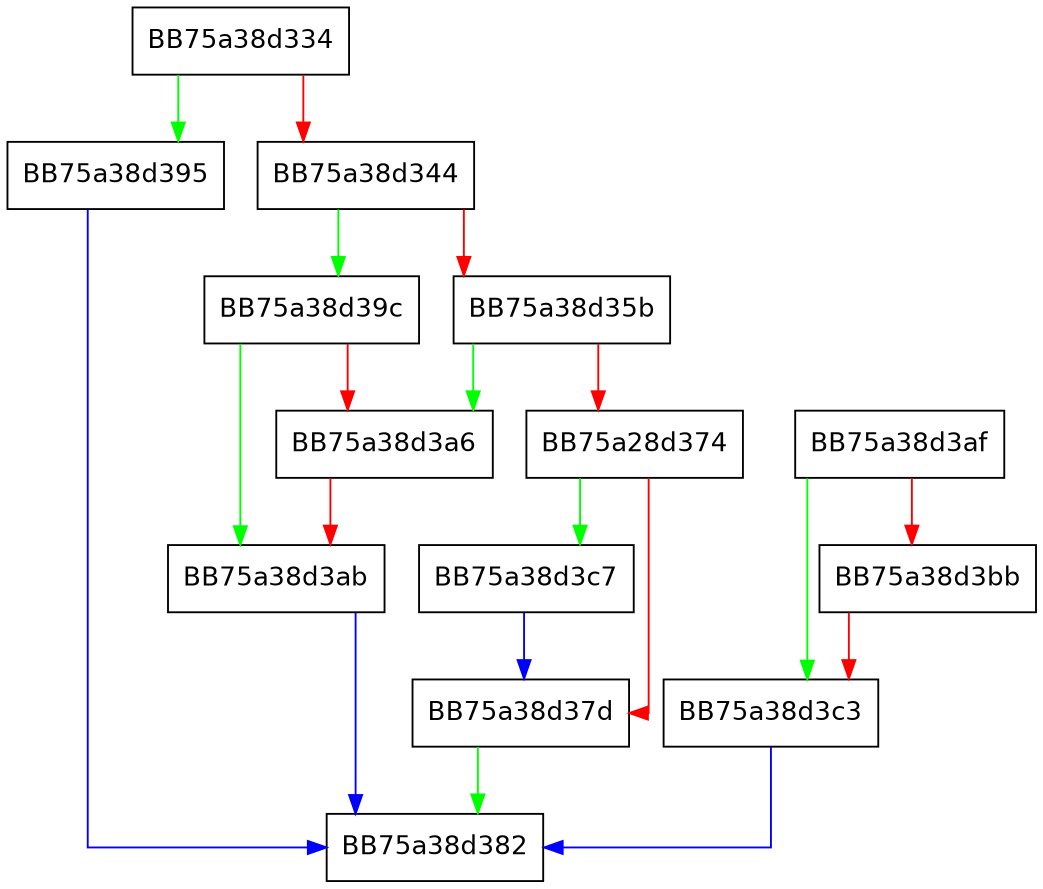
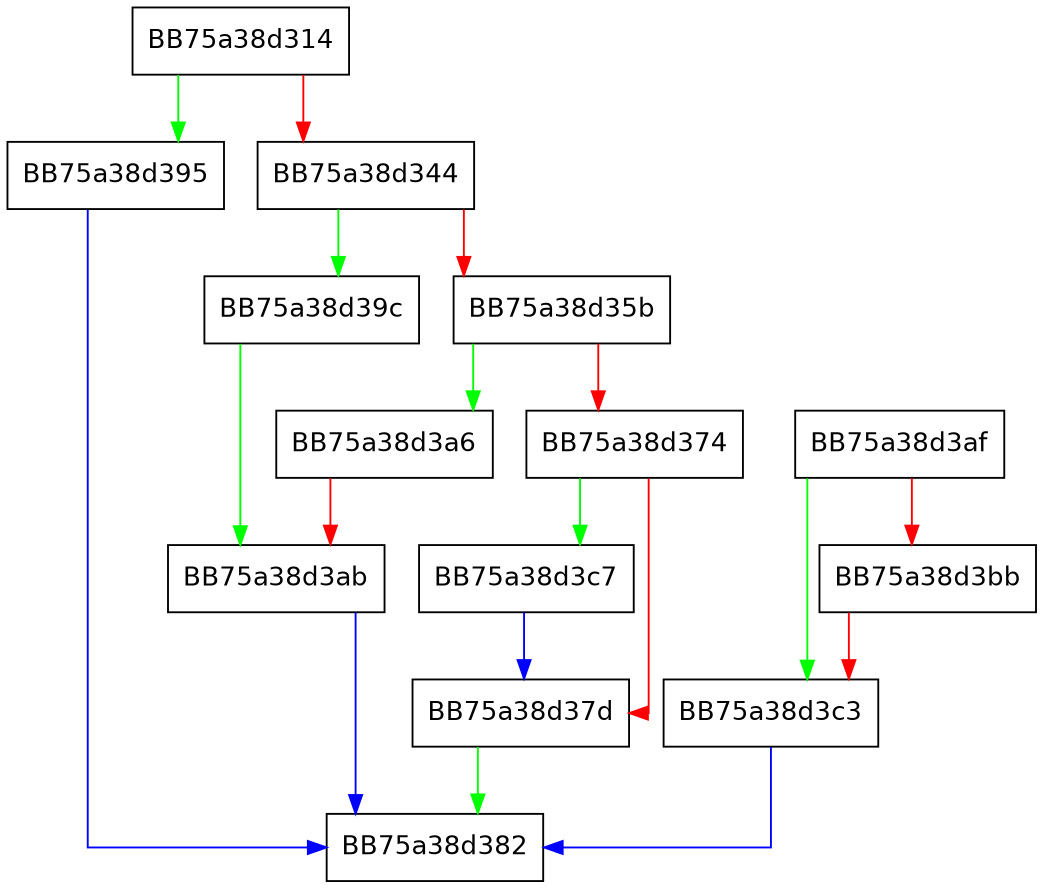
(241, 41) -> (241, 41)
(348, 368) -> none
(635, 444) -> (635, 444)
